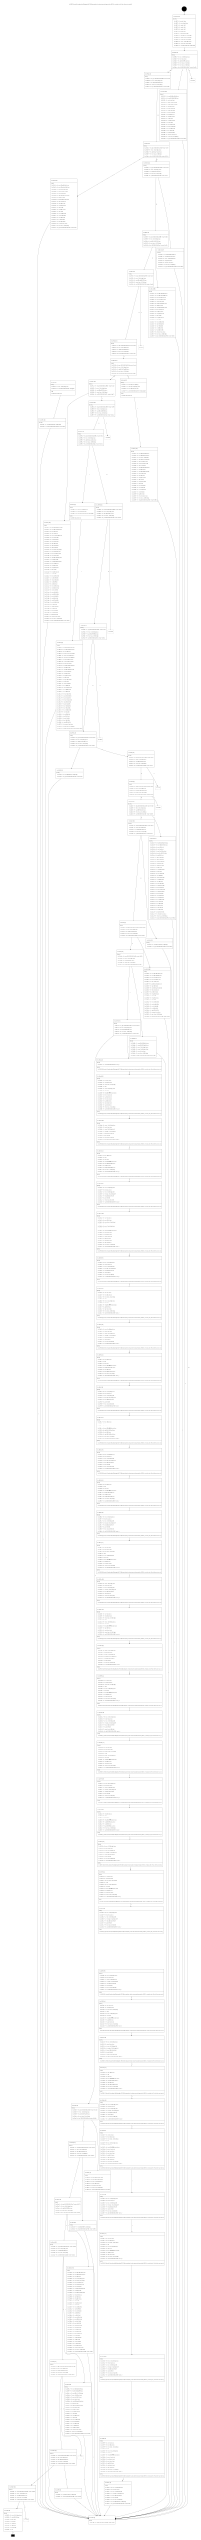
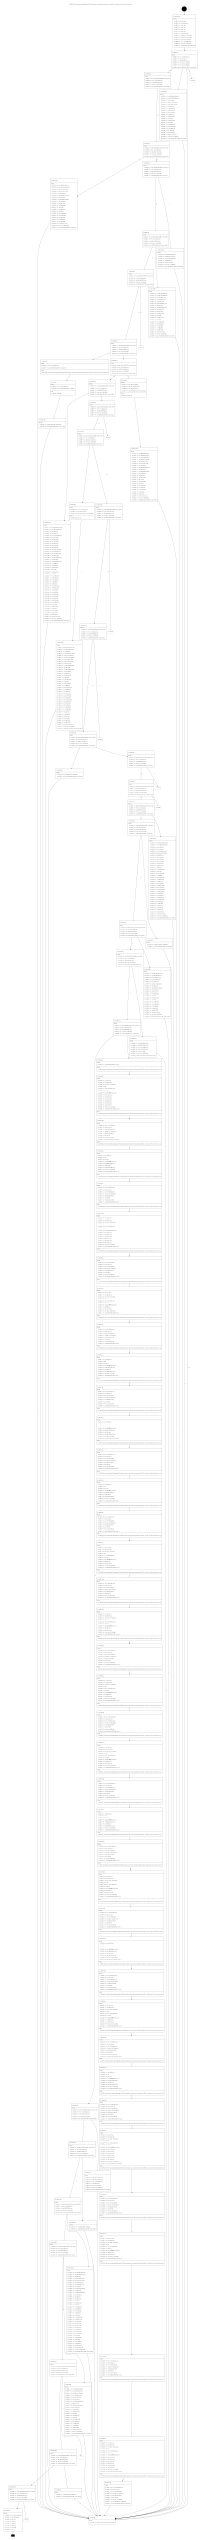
none -> (75, 367)
none -> (131, 1951)
